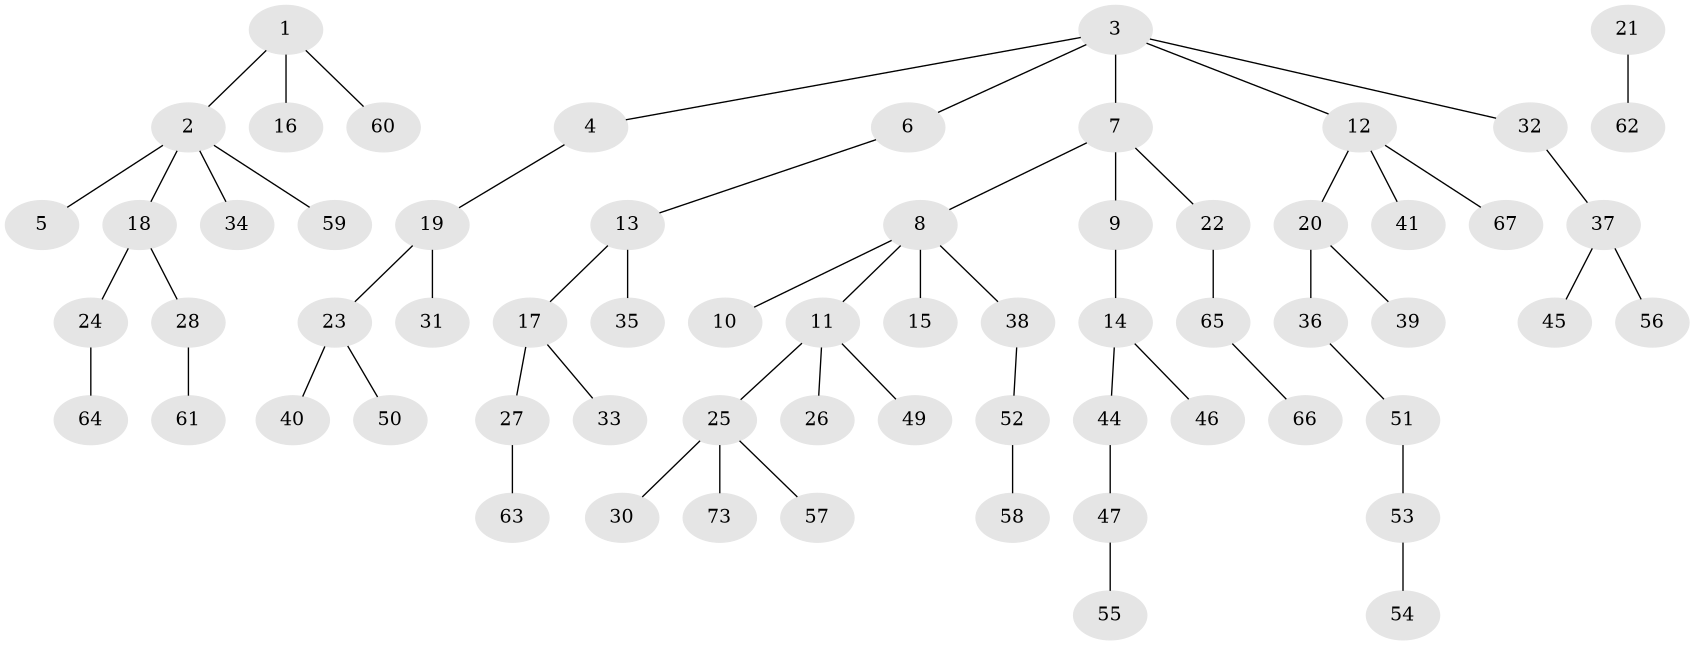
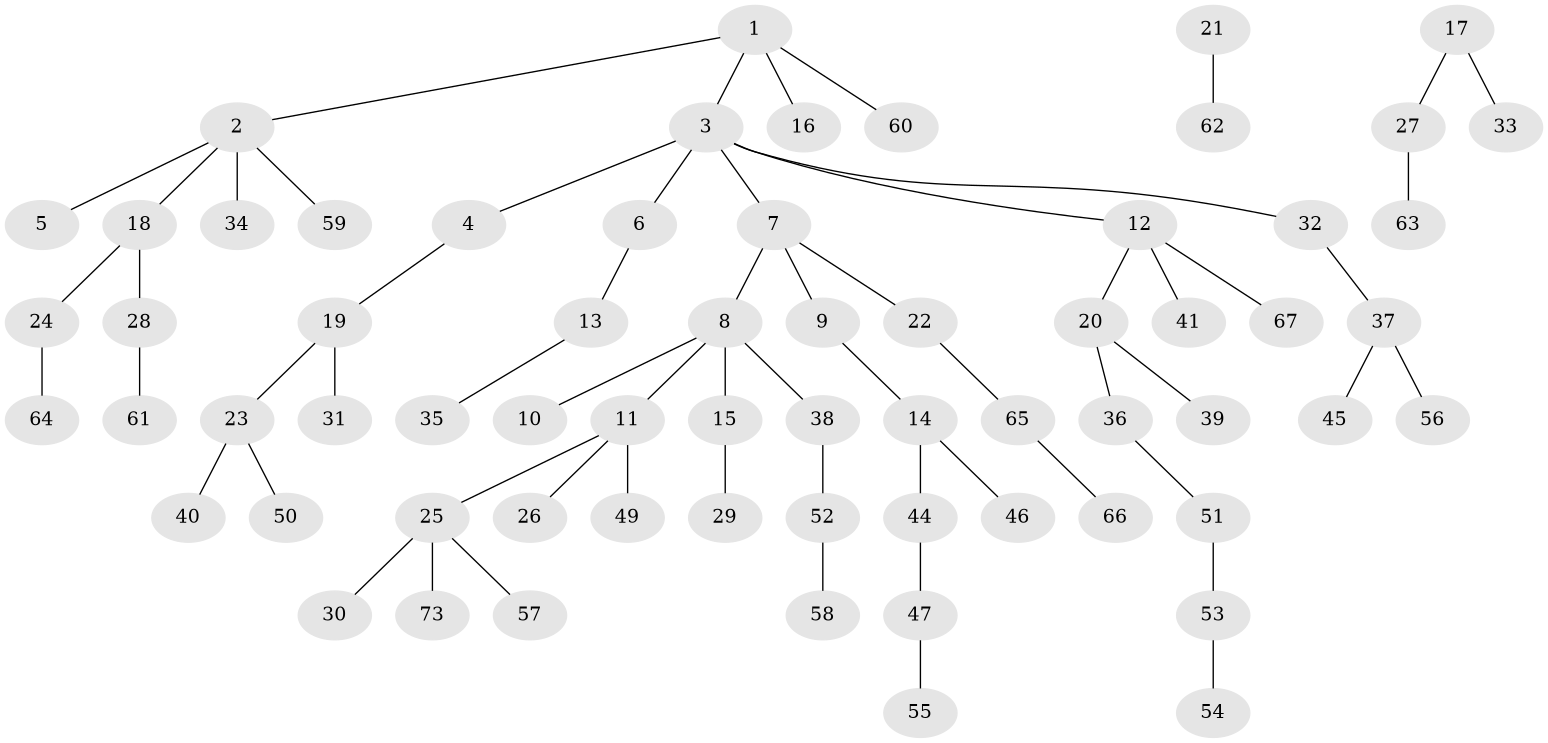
none -> (731, 79)
(579, 274) -> none
none -> (725, 518)
